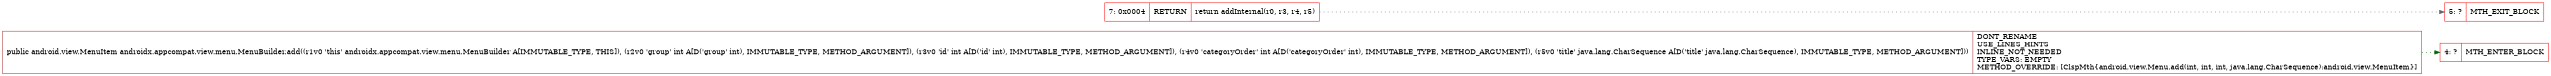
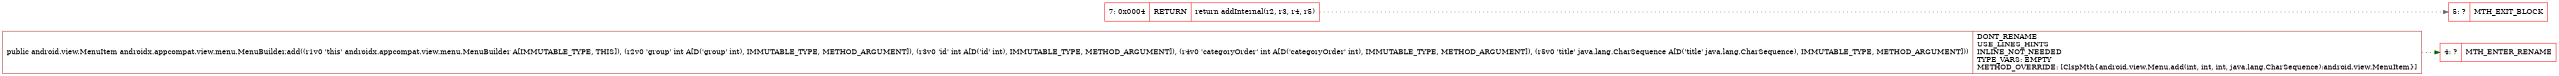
(1255, 12) -> (1255, 12)
(2505, 52) -> (2509, 52)
